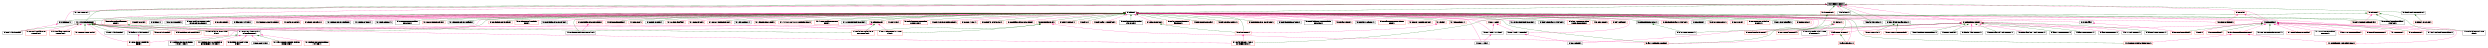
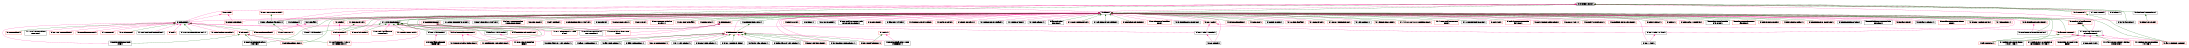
(1485, 14) -> (908, 15)
(1505, 14) -> (1619, 15)
(1276, 15) -> (1543, 14)
(407, 22) -> (1056, 22)
(916, 22) -> (1518, 22)
(1783, 22) -> (686, 22)
(2364, 22) -> (292, 43)
(1877, 26) -> (814, 37)
none -> (219, 27)
(73, 28) -> (436, 38)
(113, 28) -> (444, 28)
(1667, 28) -> (742, 28)
(1897, 28) -> (271, 18)
(863, 33) -> (591, 33)
(1686, 33) -> (658, 43)
(1949, 33) -> (732, 43)
(1334, 38) -> (522, 28)
(238, 43) -> (2067, 43)
